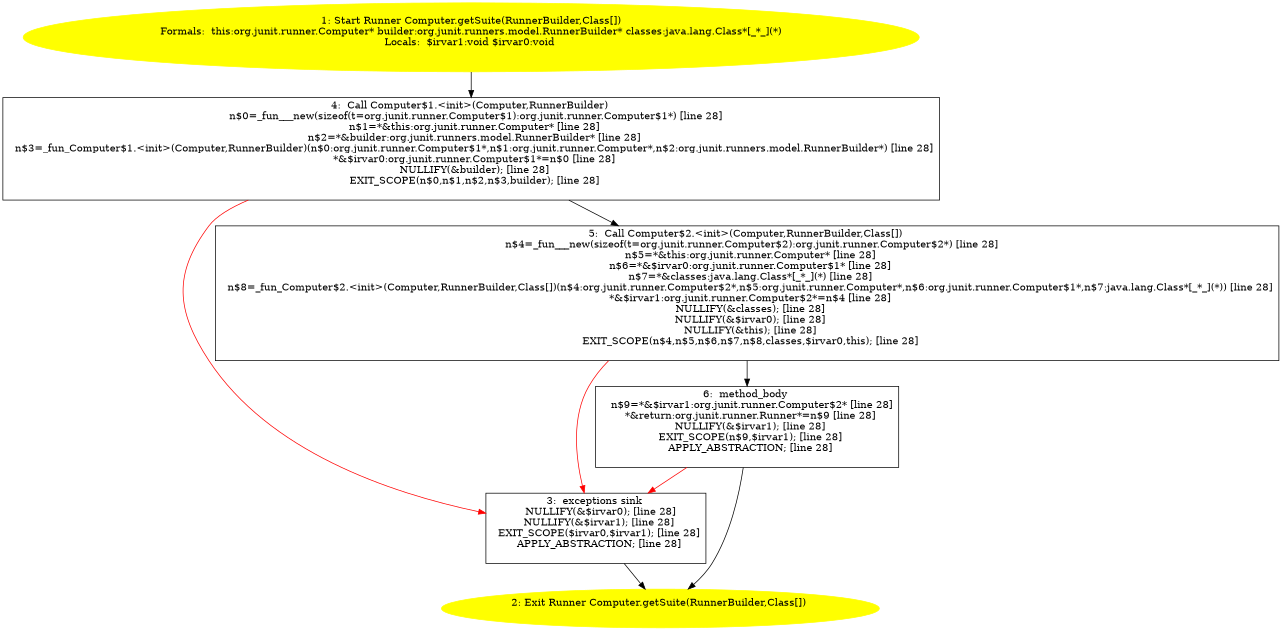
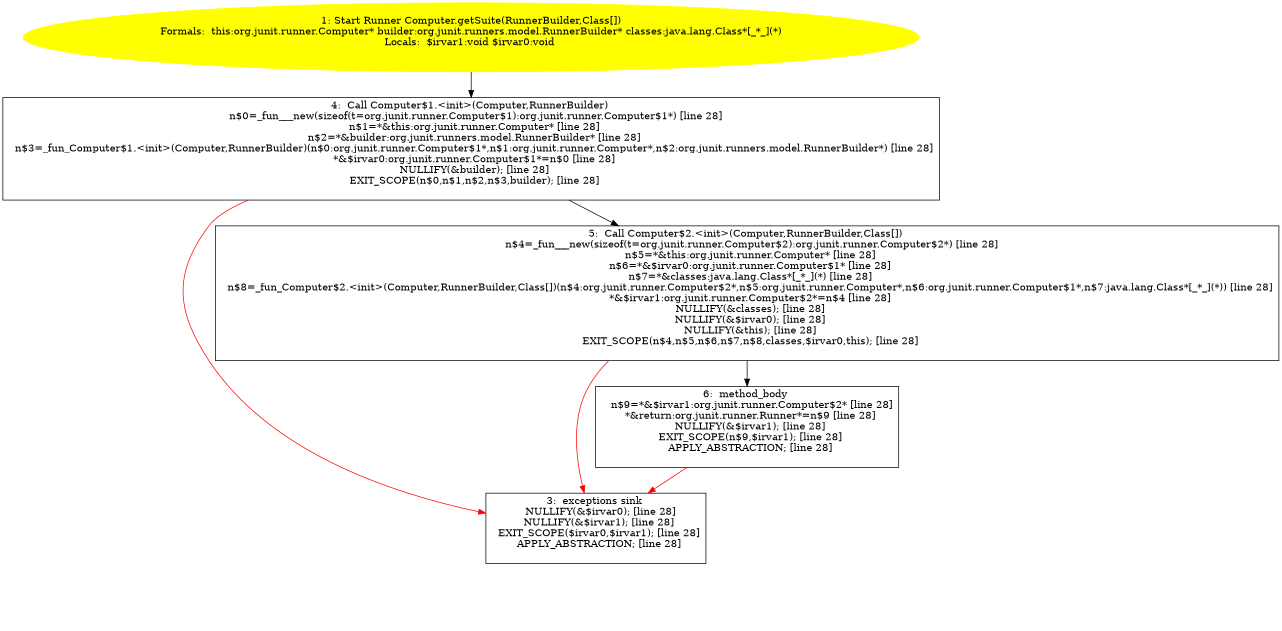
(660, 608) -> none
